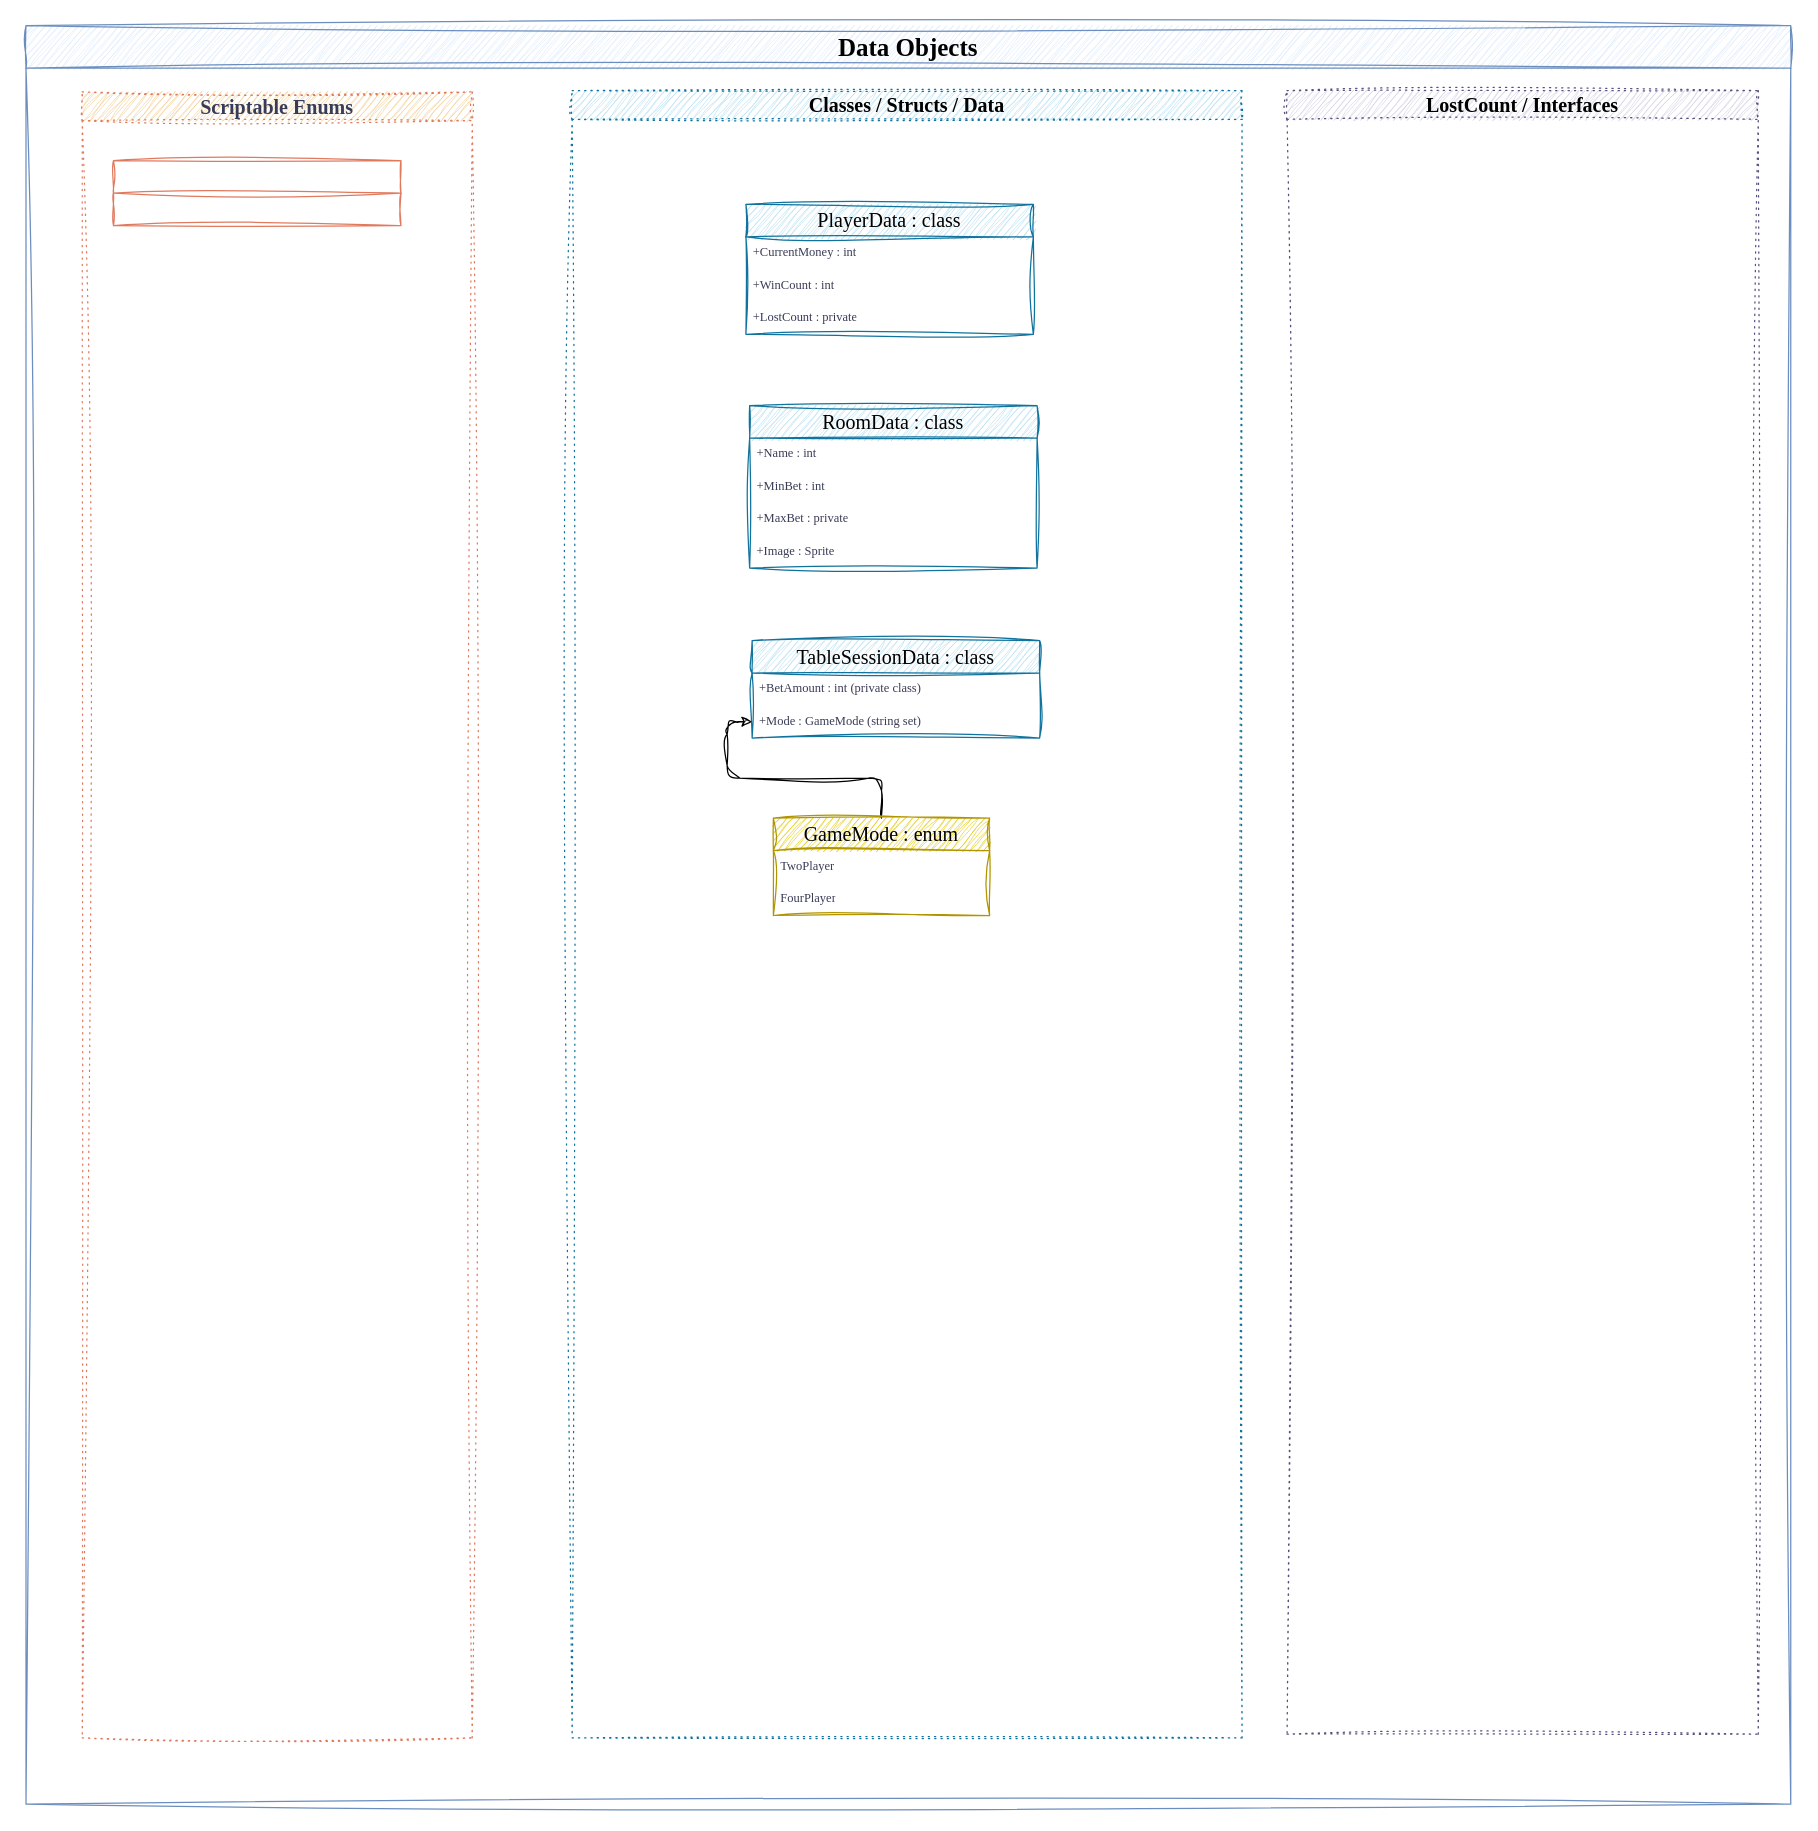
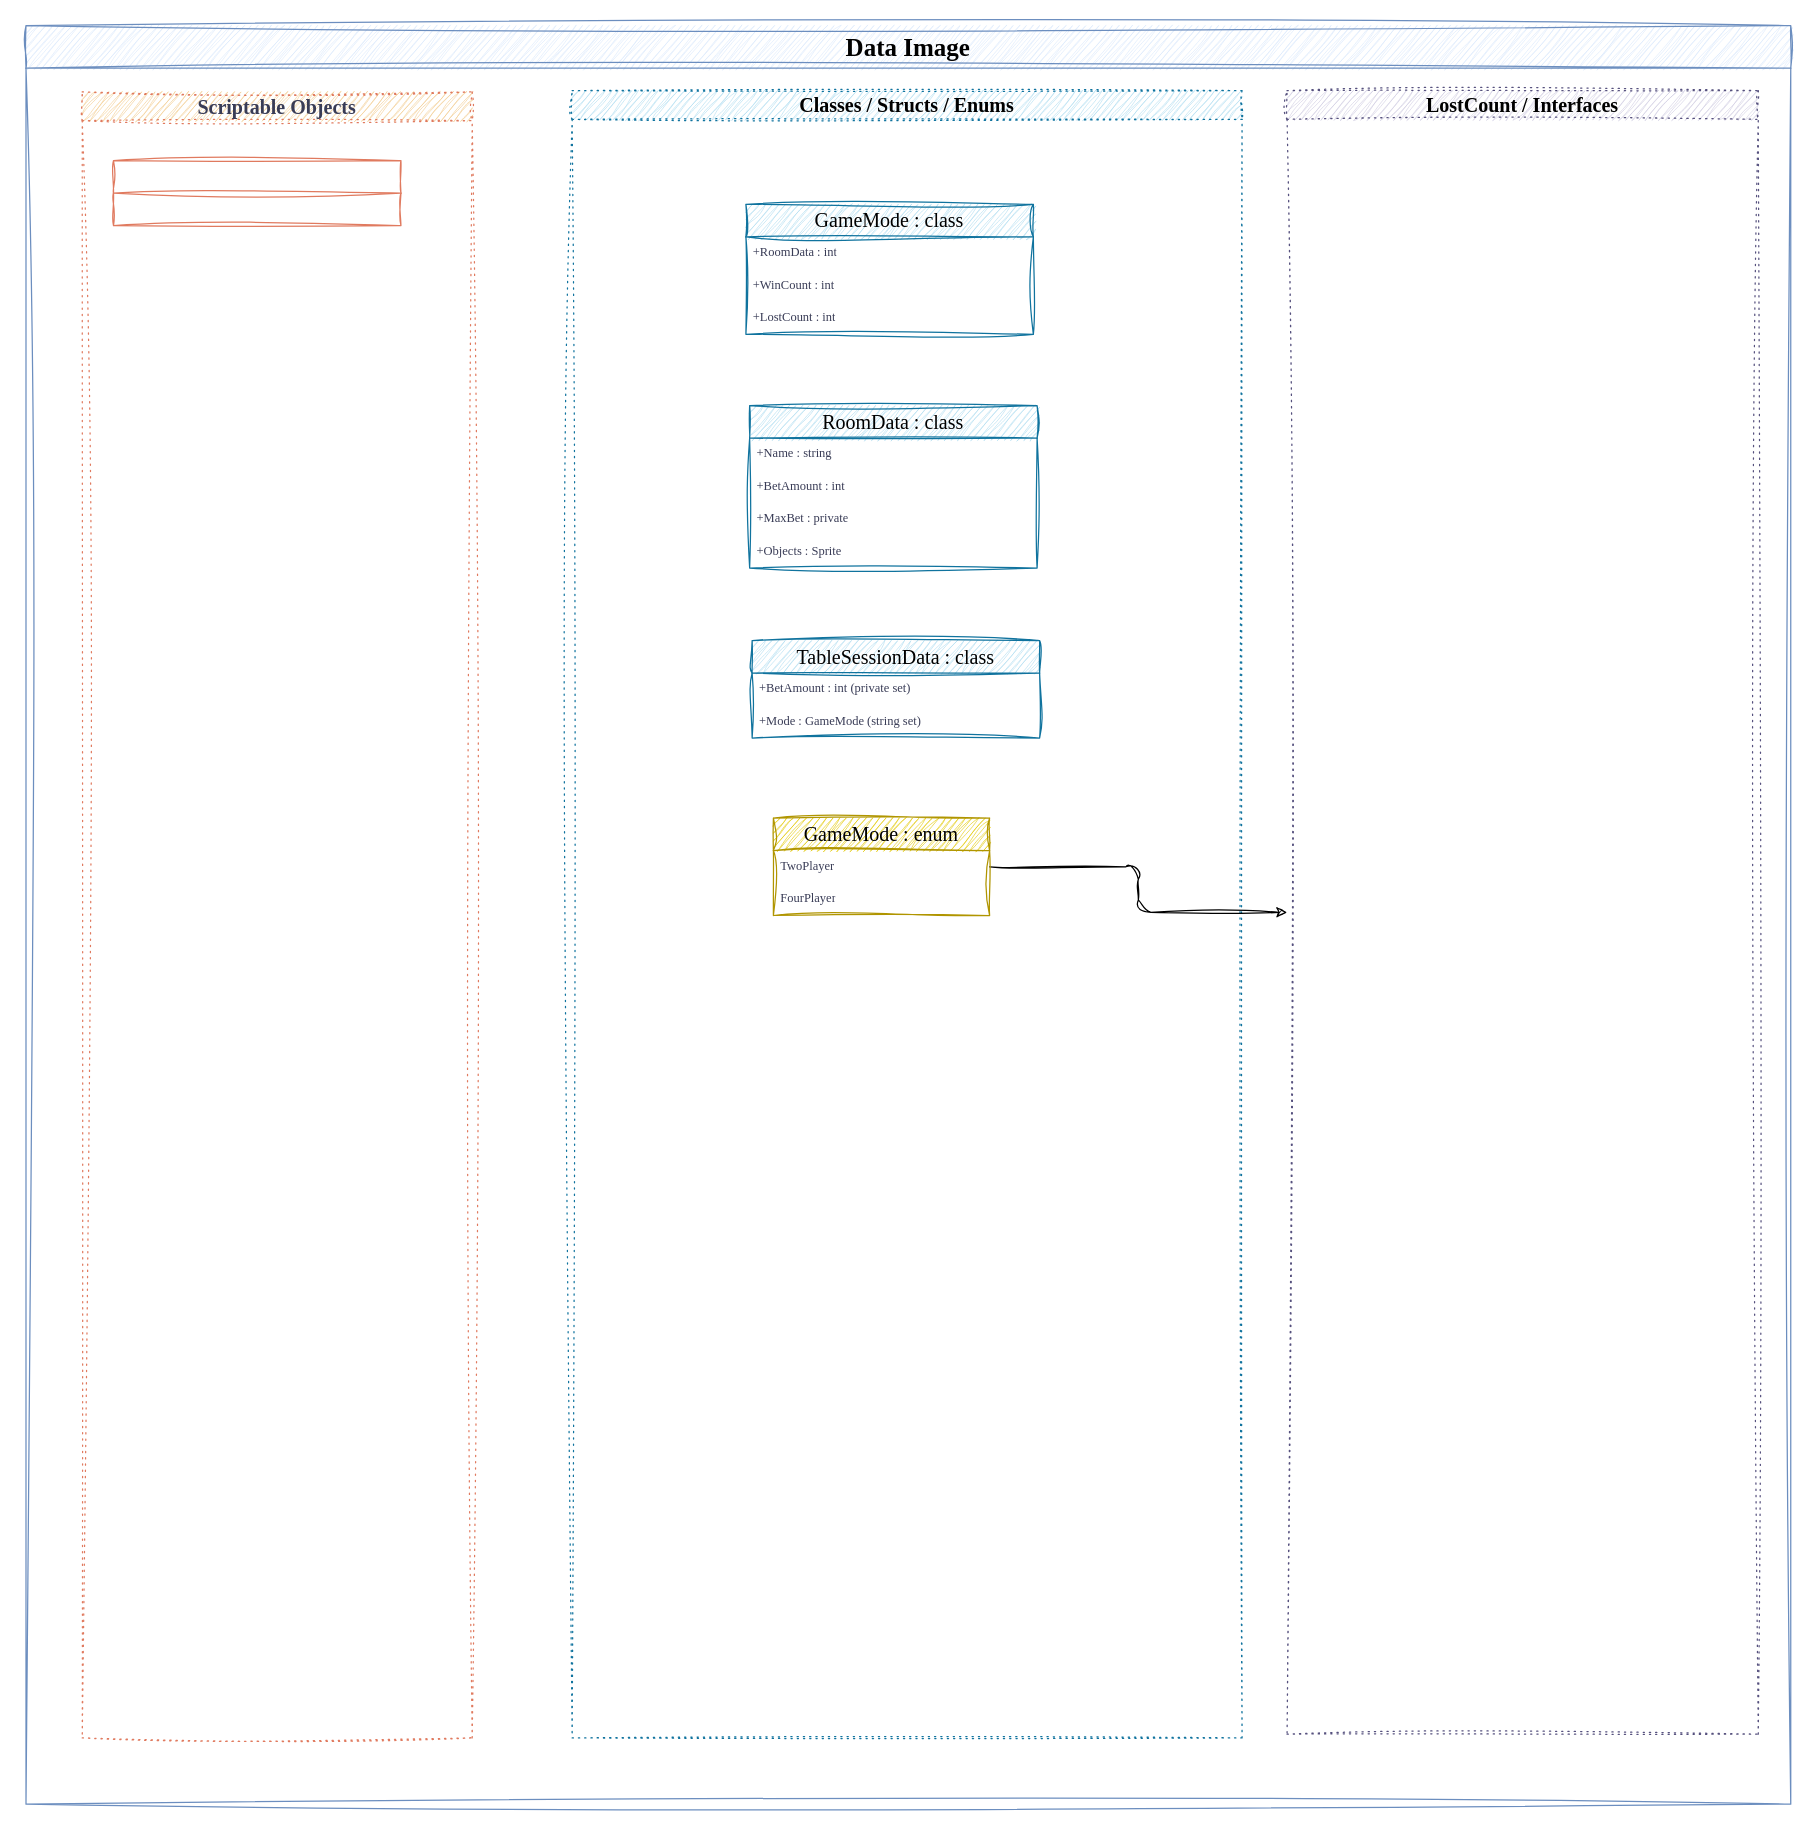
(908, 47) -> (908, 47)
(907, 106) -> (907, 106)
(277, 107) -> (277, 107)
(889, 221) -> (889, 221)
(813, 253) -> (799, 253)
(817, 318) -> (803, 318)
(789, 454) -> (799, 454)
(794, 487) -> (806, 487)
(803, 552) -> (810, 552)
(858, 689) -> (853, 689)
(792, 778) -> (1138, 886)
